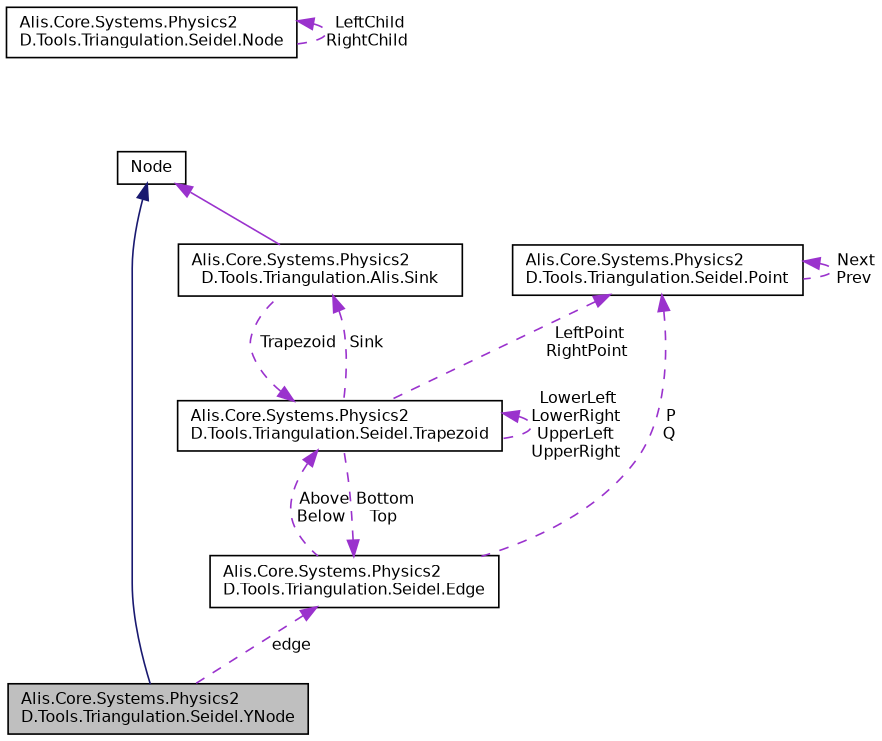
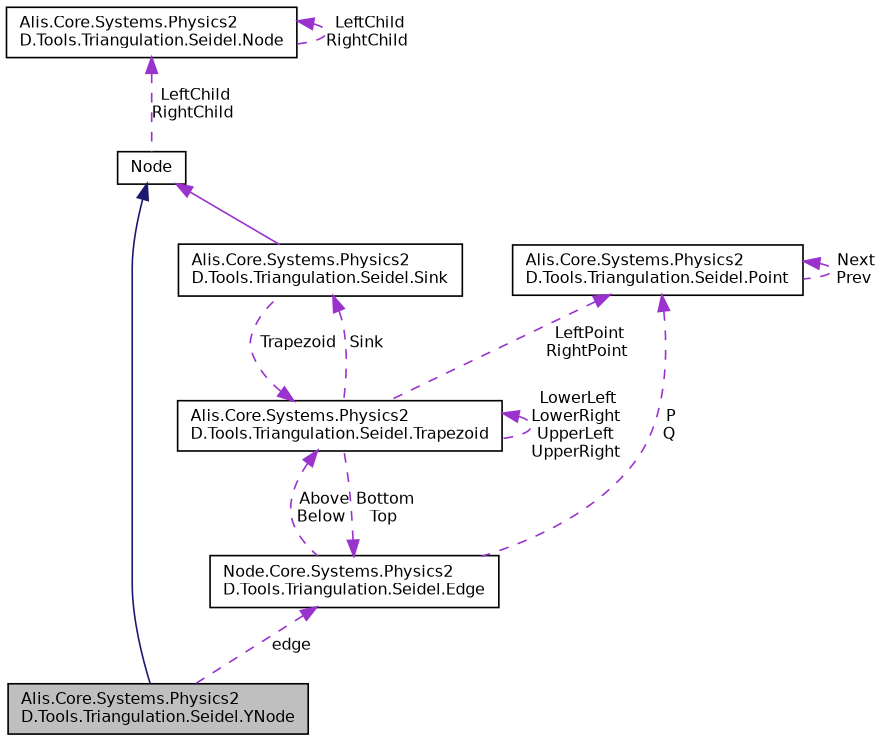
none -> (152, 113)
(320, 270) -> (320, 270)
(354, 582) -> (354, 582)
